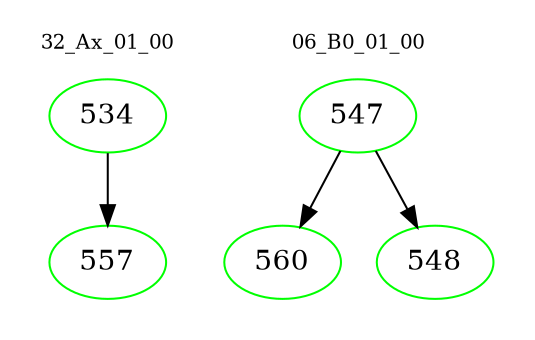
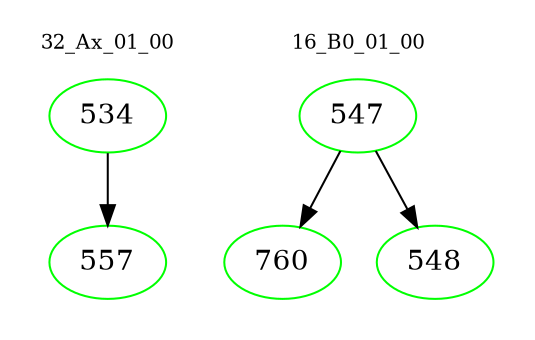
(359, 44) -> (359, 44)
(283, 262) -> (283, 262)
